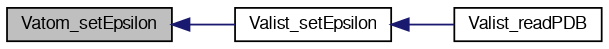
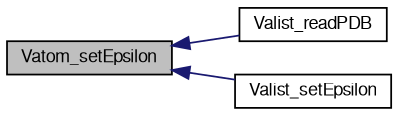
(432, 25) -> (214, 39)
